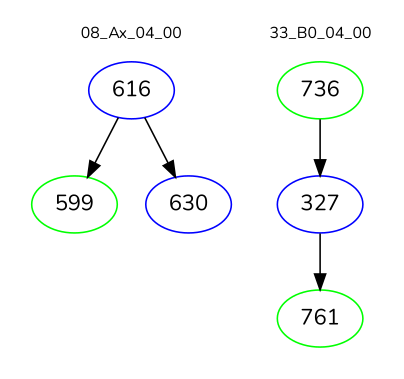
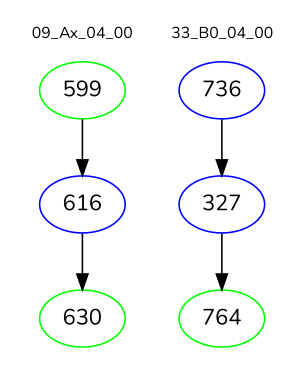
(132, 34) -> (82, 34)
(320, 90) -> (222, 90)
(107, 140) -> (82, 140)
(189, 204) -> (82, 319)
(320, 319) -> (222, 319)
